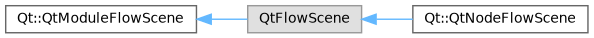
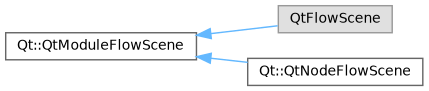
(395, 19) -> (229, 60)
